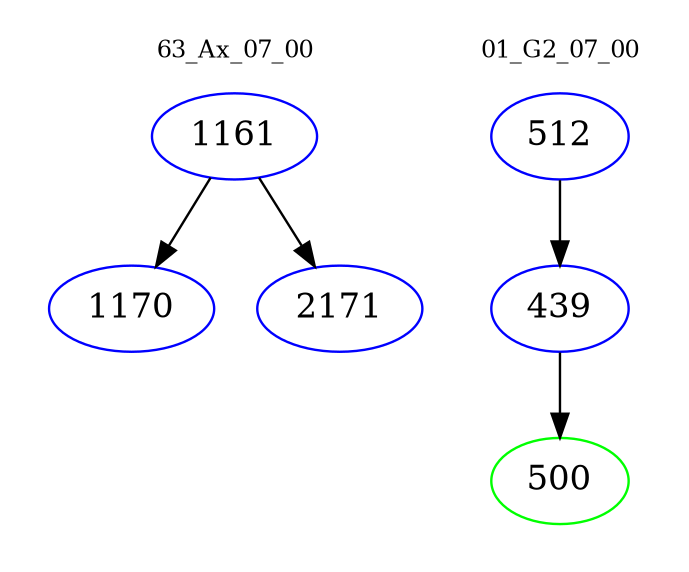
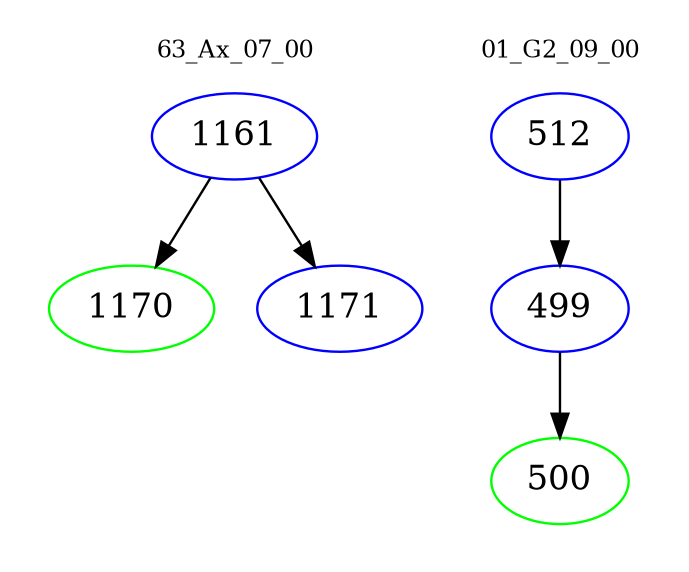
(561, 51) -> (561, 51)
(132, 309) -> (132, 309)
(340, 309) -> (340, 309)
(560, 309) -> (560, 309)
